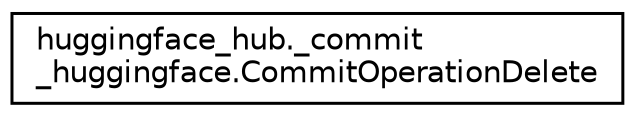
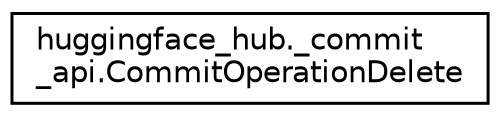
(317, 58) -> (250, 58)
